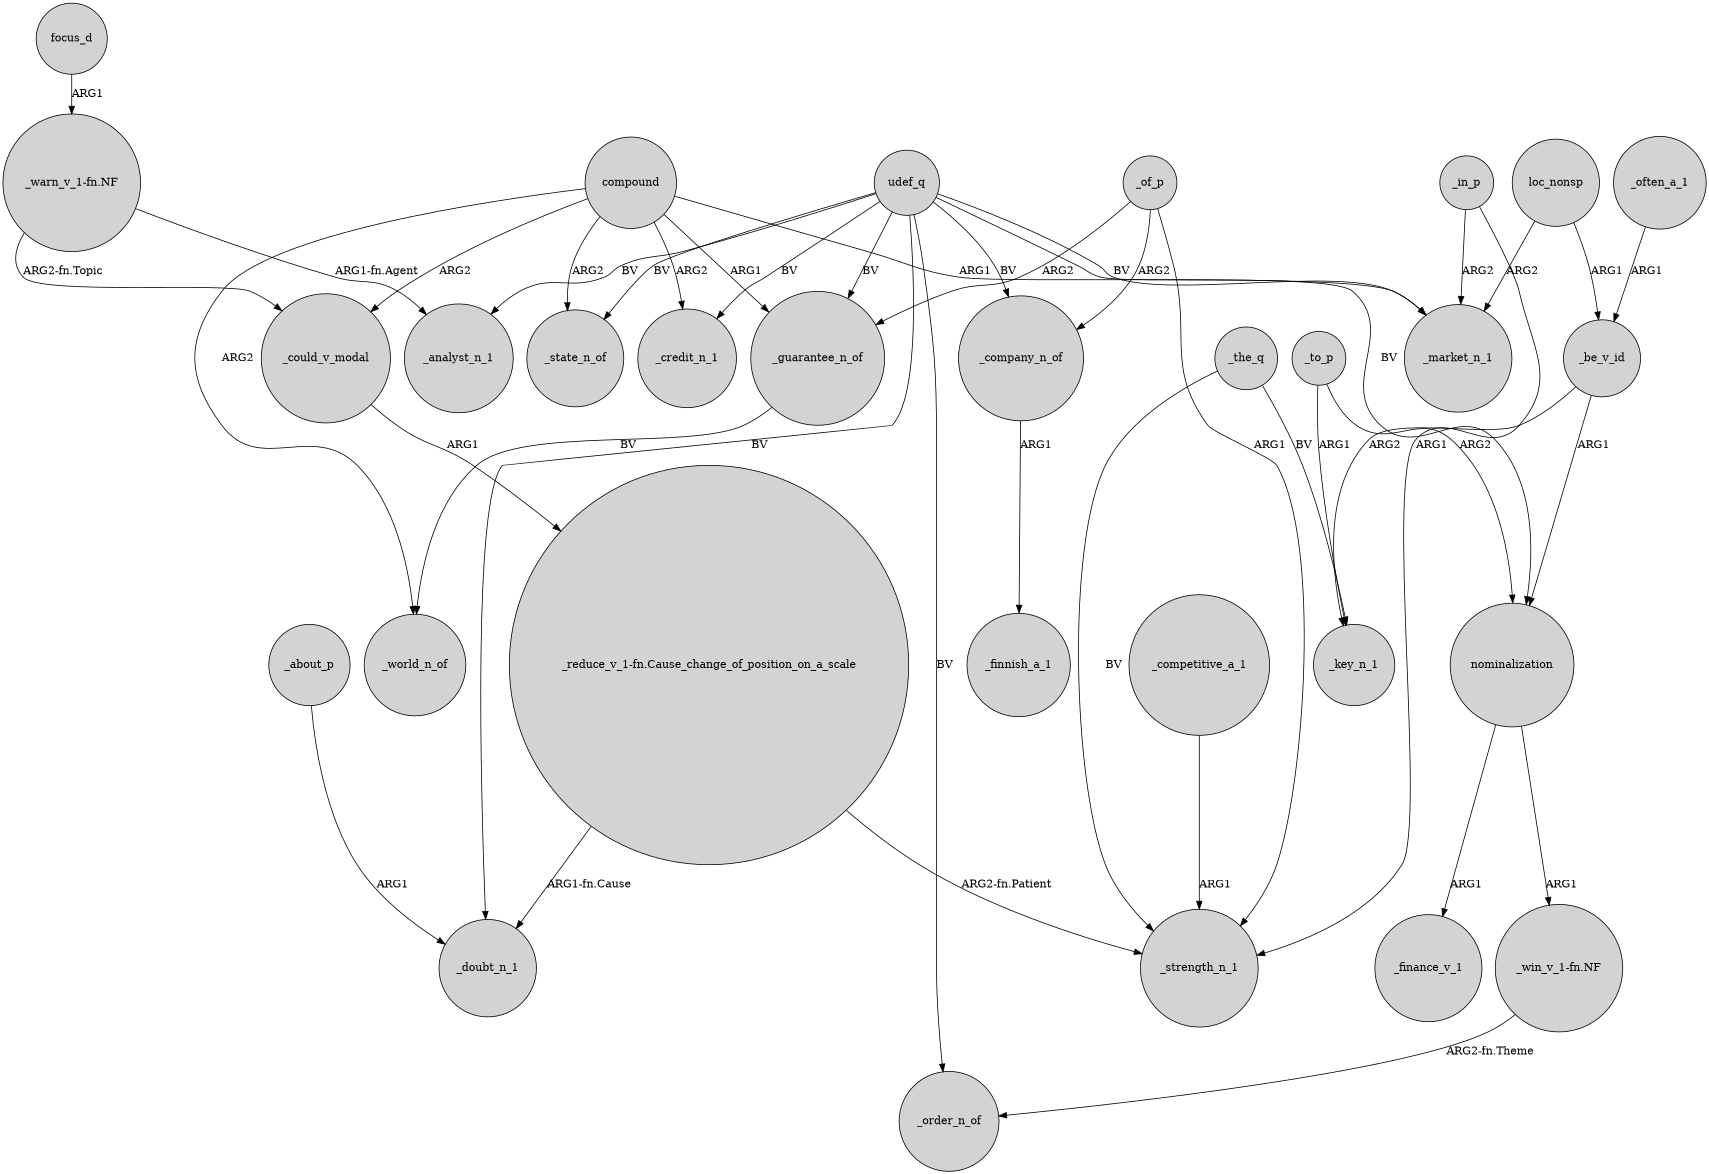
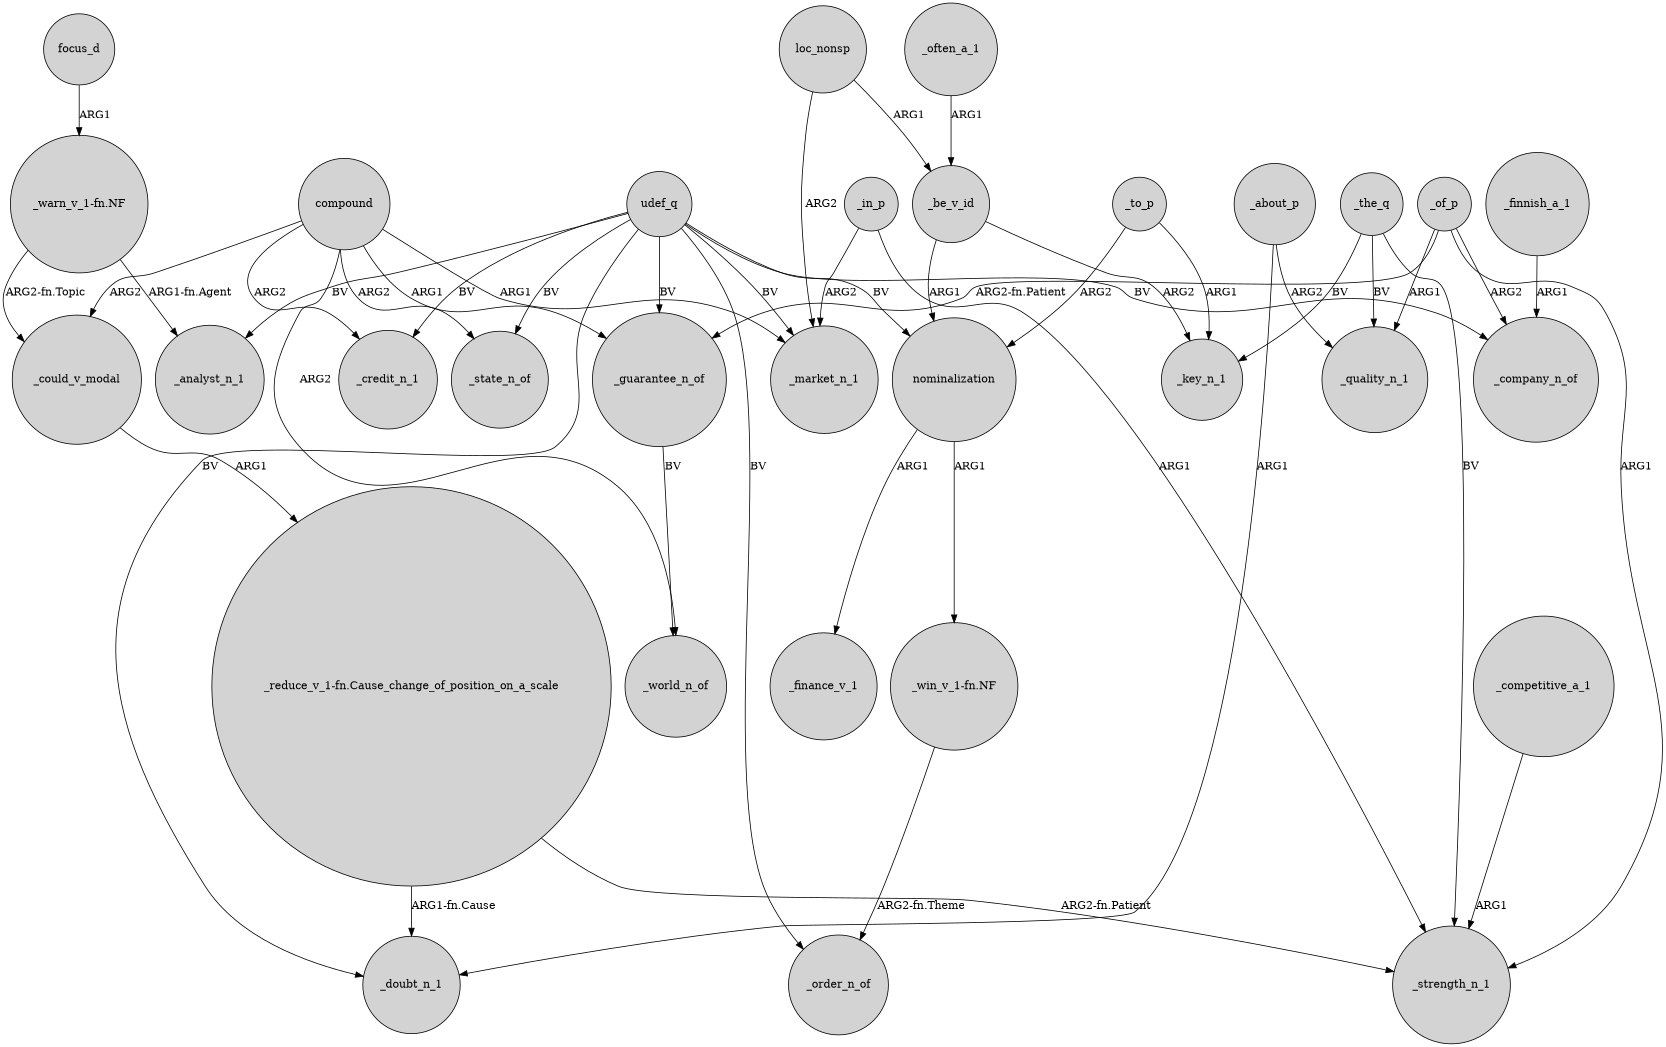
(1058, 271) -> (1021, 293)
none -> (1375, 380)
(1020, 513) -> (1537, 286)
